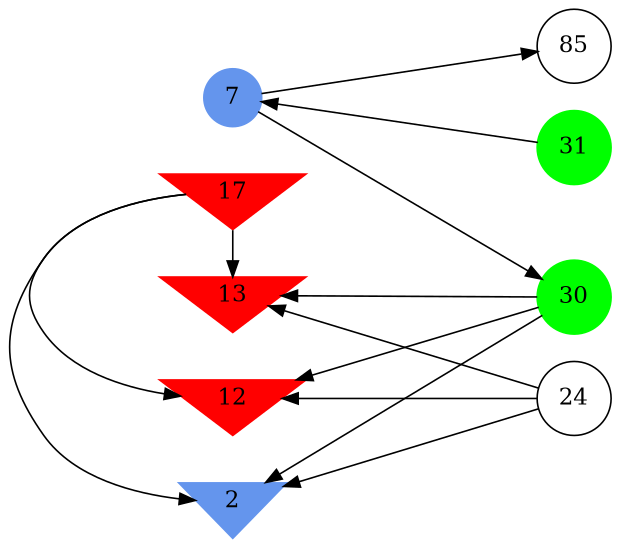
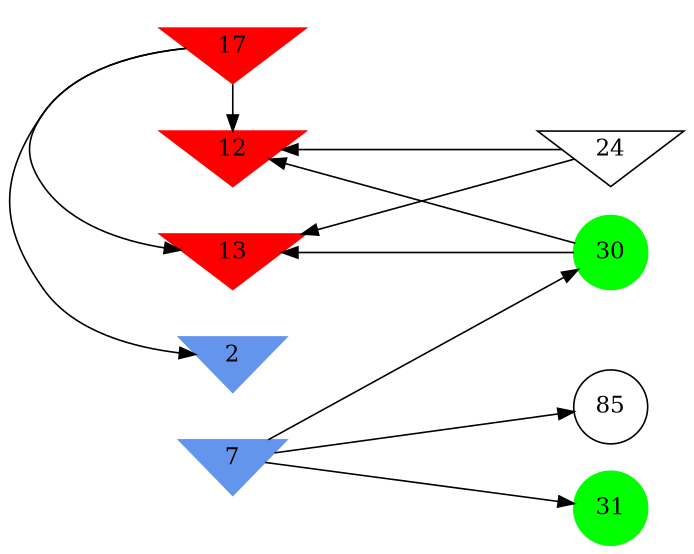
(233, 98) -> (233, 458)
(408, 123) -> (412, 482)
(424, 387) -> none
(574, 398) -> (611, 150)
(419, 445) -> none
